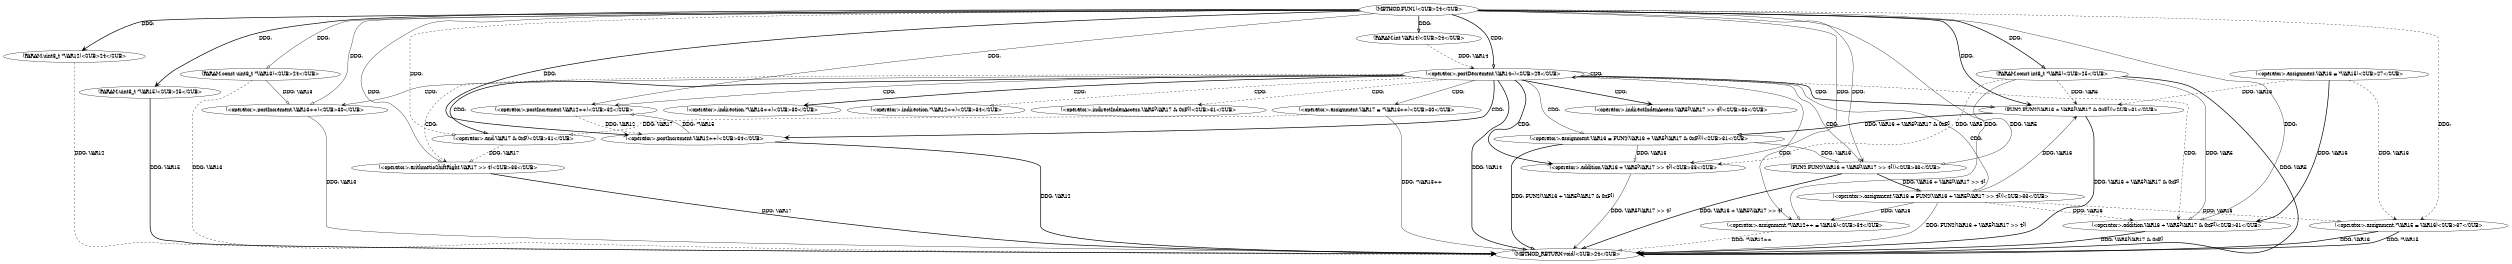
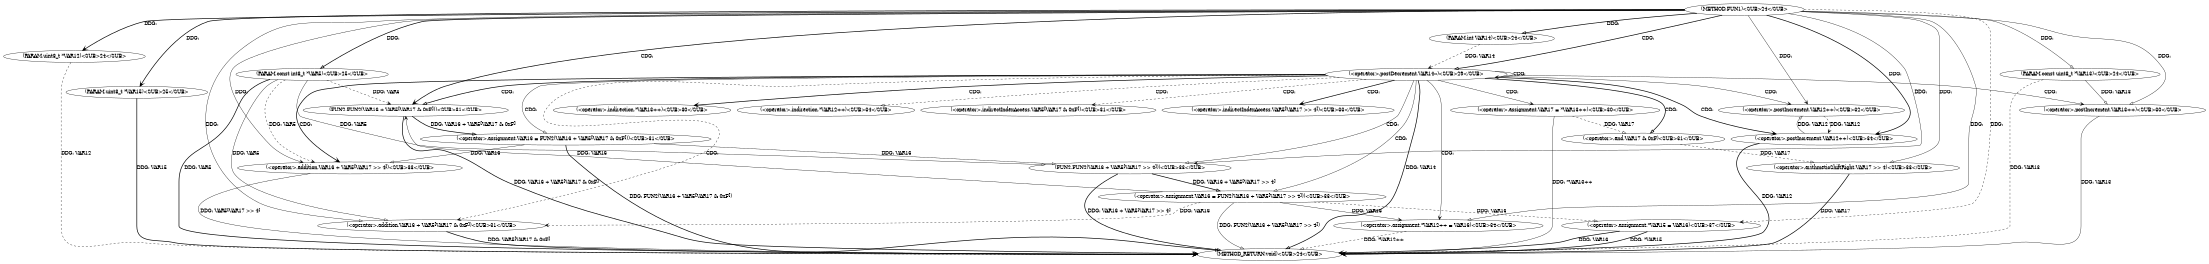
(767, 16) -> none
(1968, 56) -> (648, 56)
(2329, 74) -> none
(883, 76) -> none
(698, 125) -> (1813, 125)
